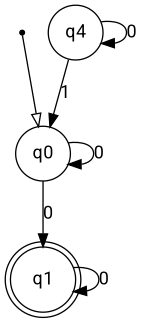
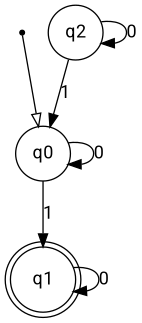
(76, 33) -> (76, 33)
(48, 214) -> (48, 214)
